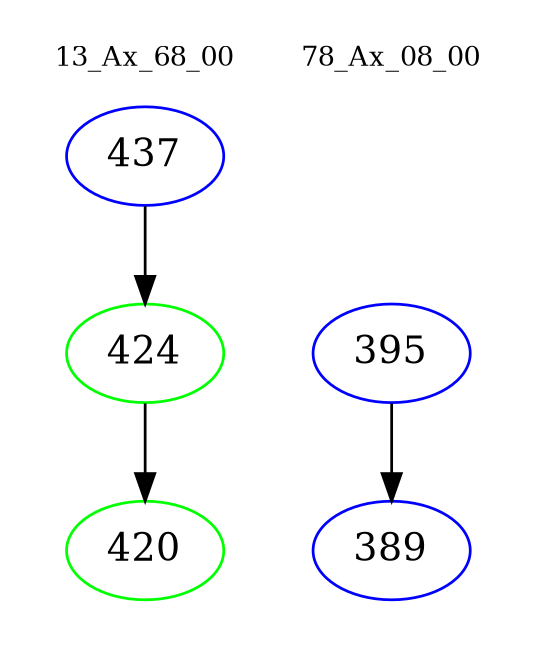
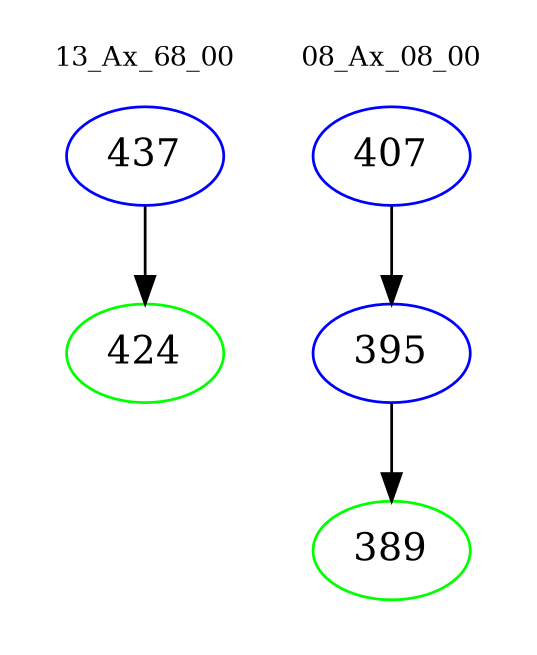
(392, 59) -> (392, 59)
none -> (392, 156)
(145, 551) -> none
(392, 551) -> (392, 551)
